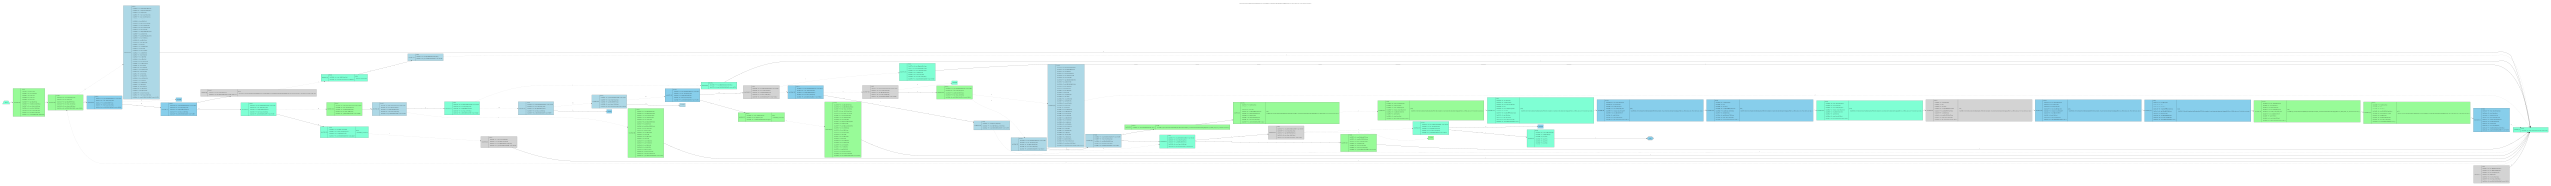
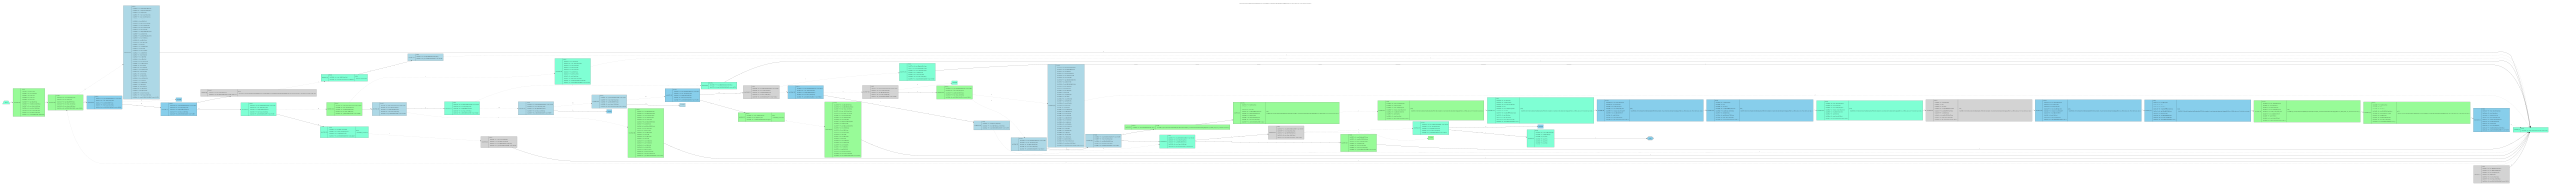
none -> (573, 71)
